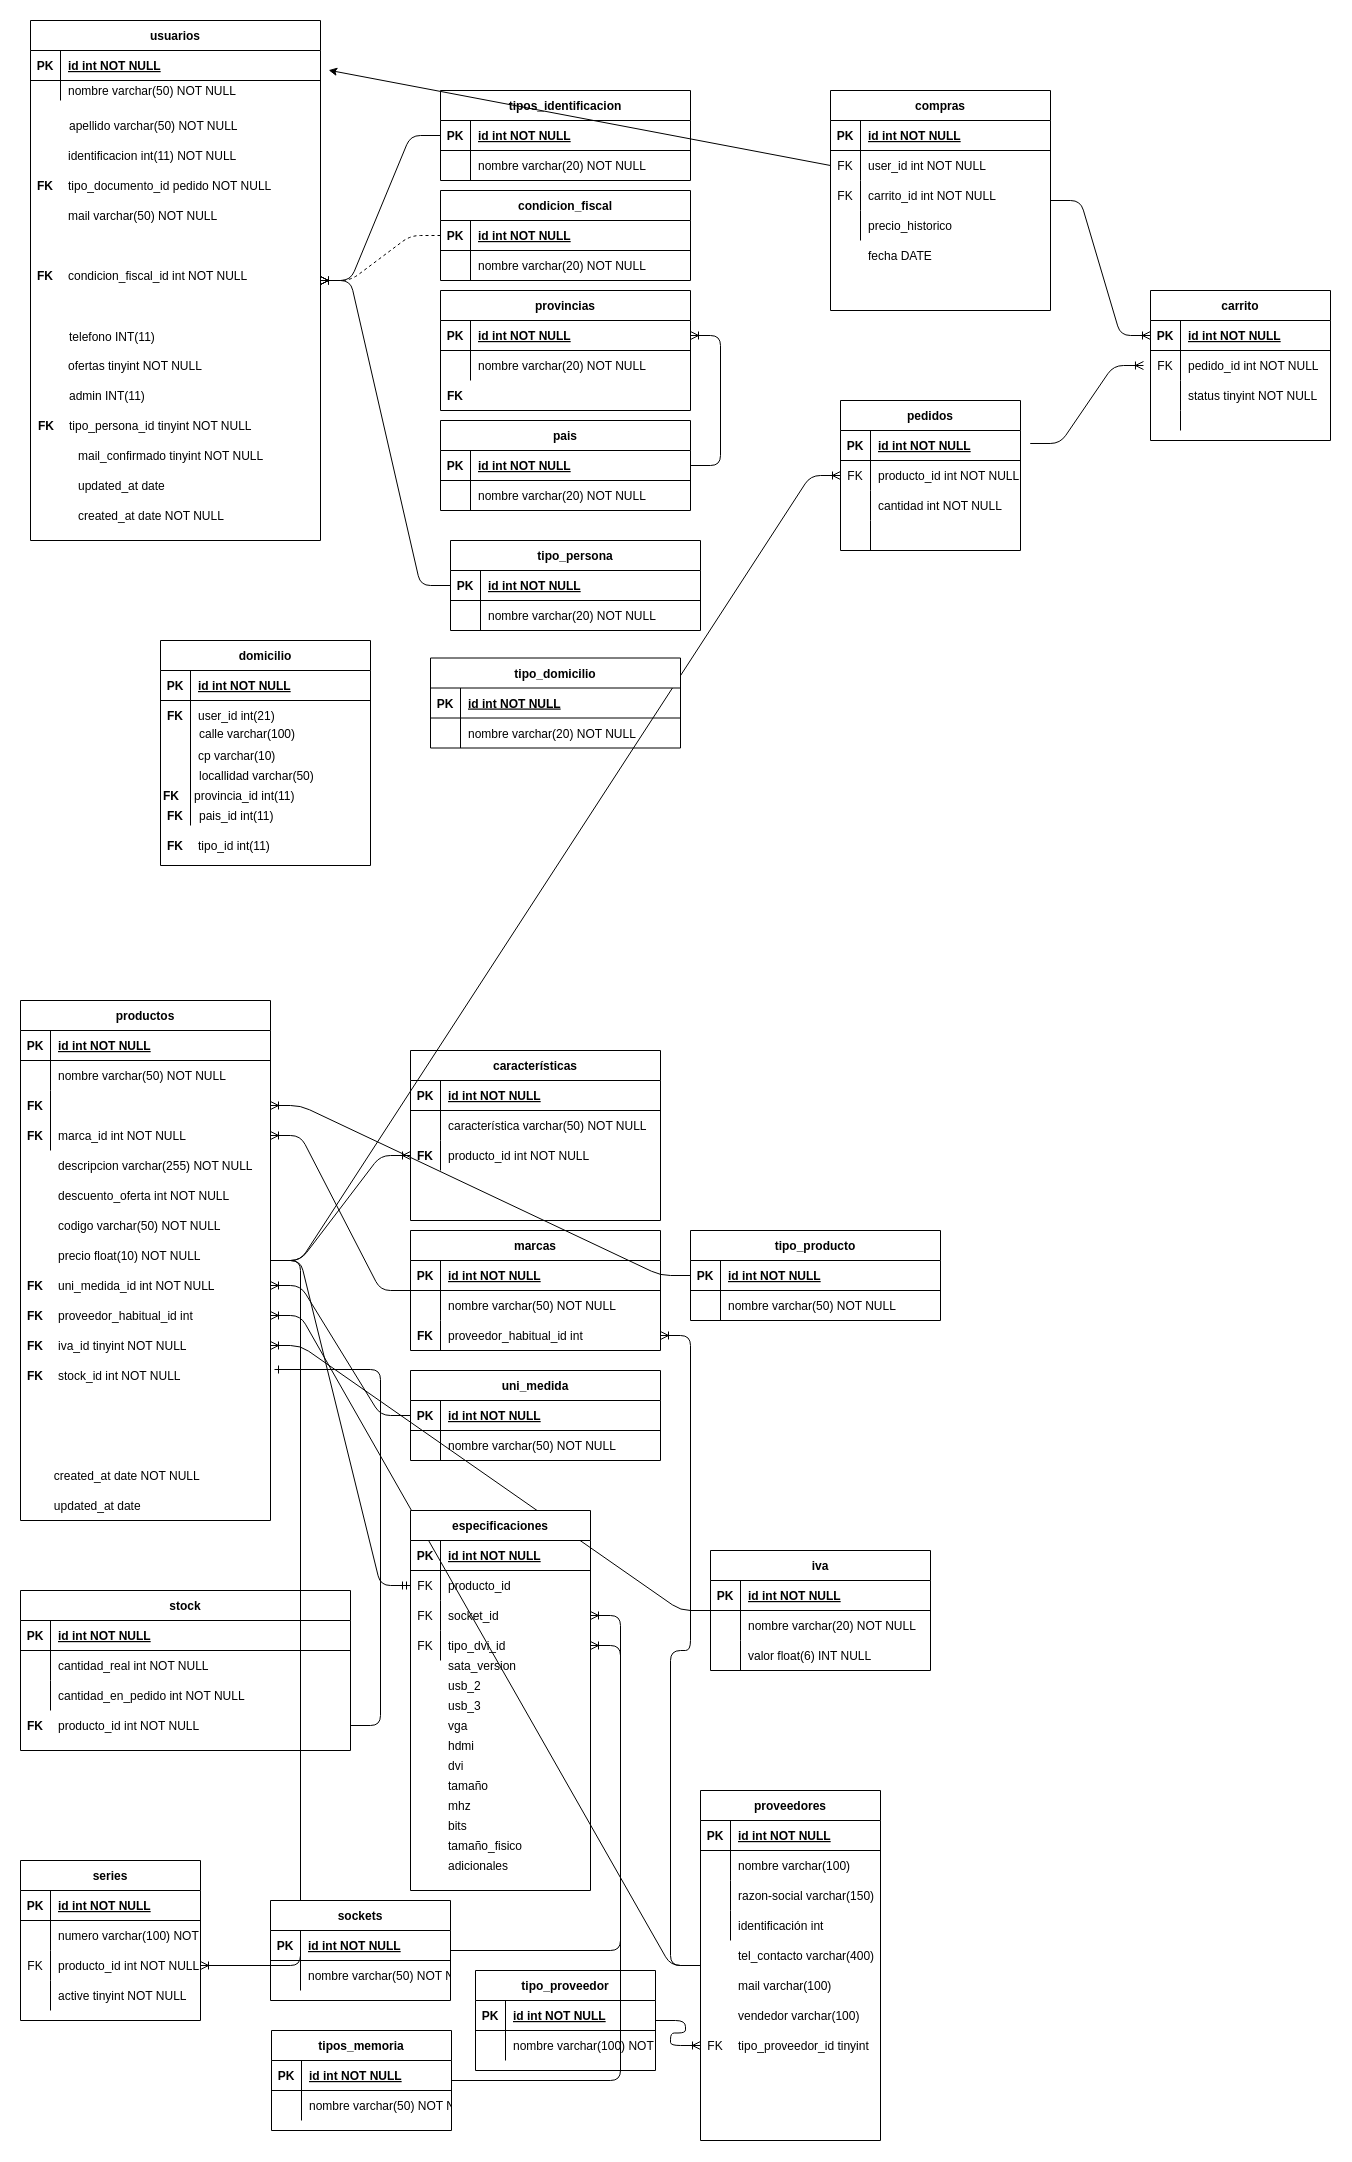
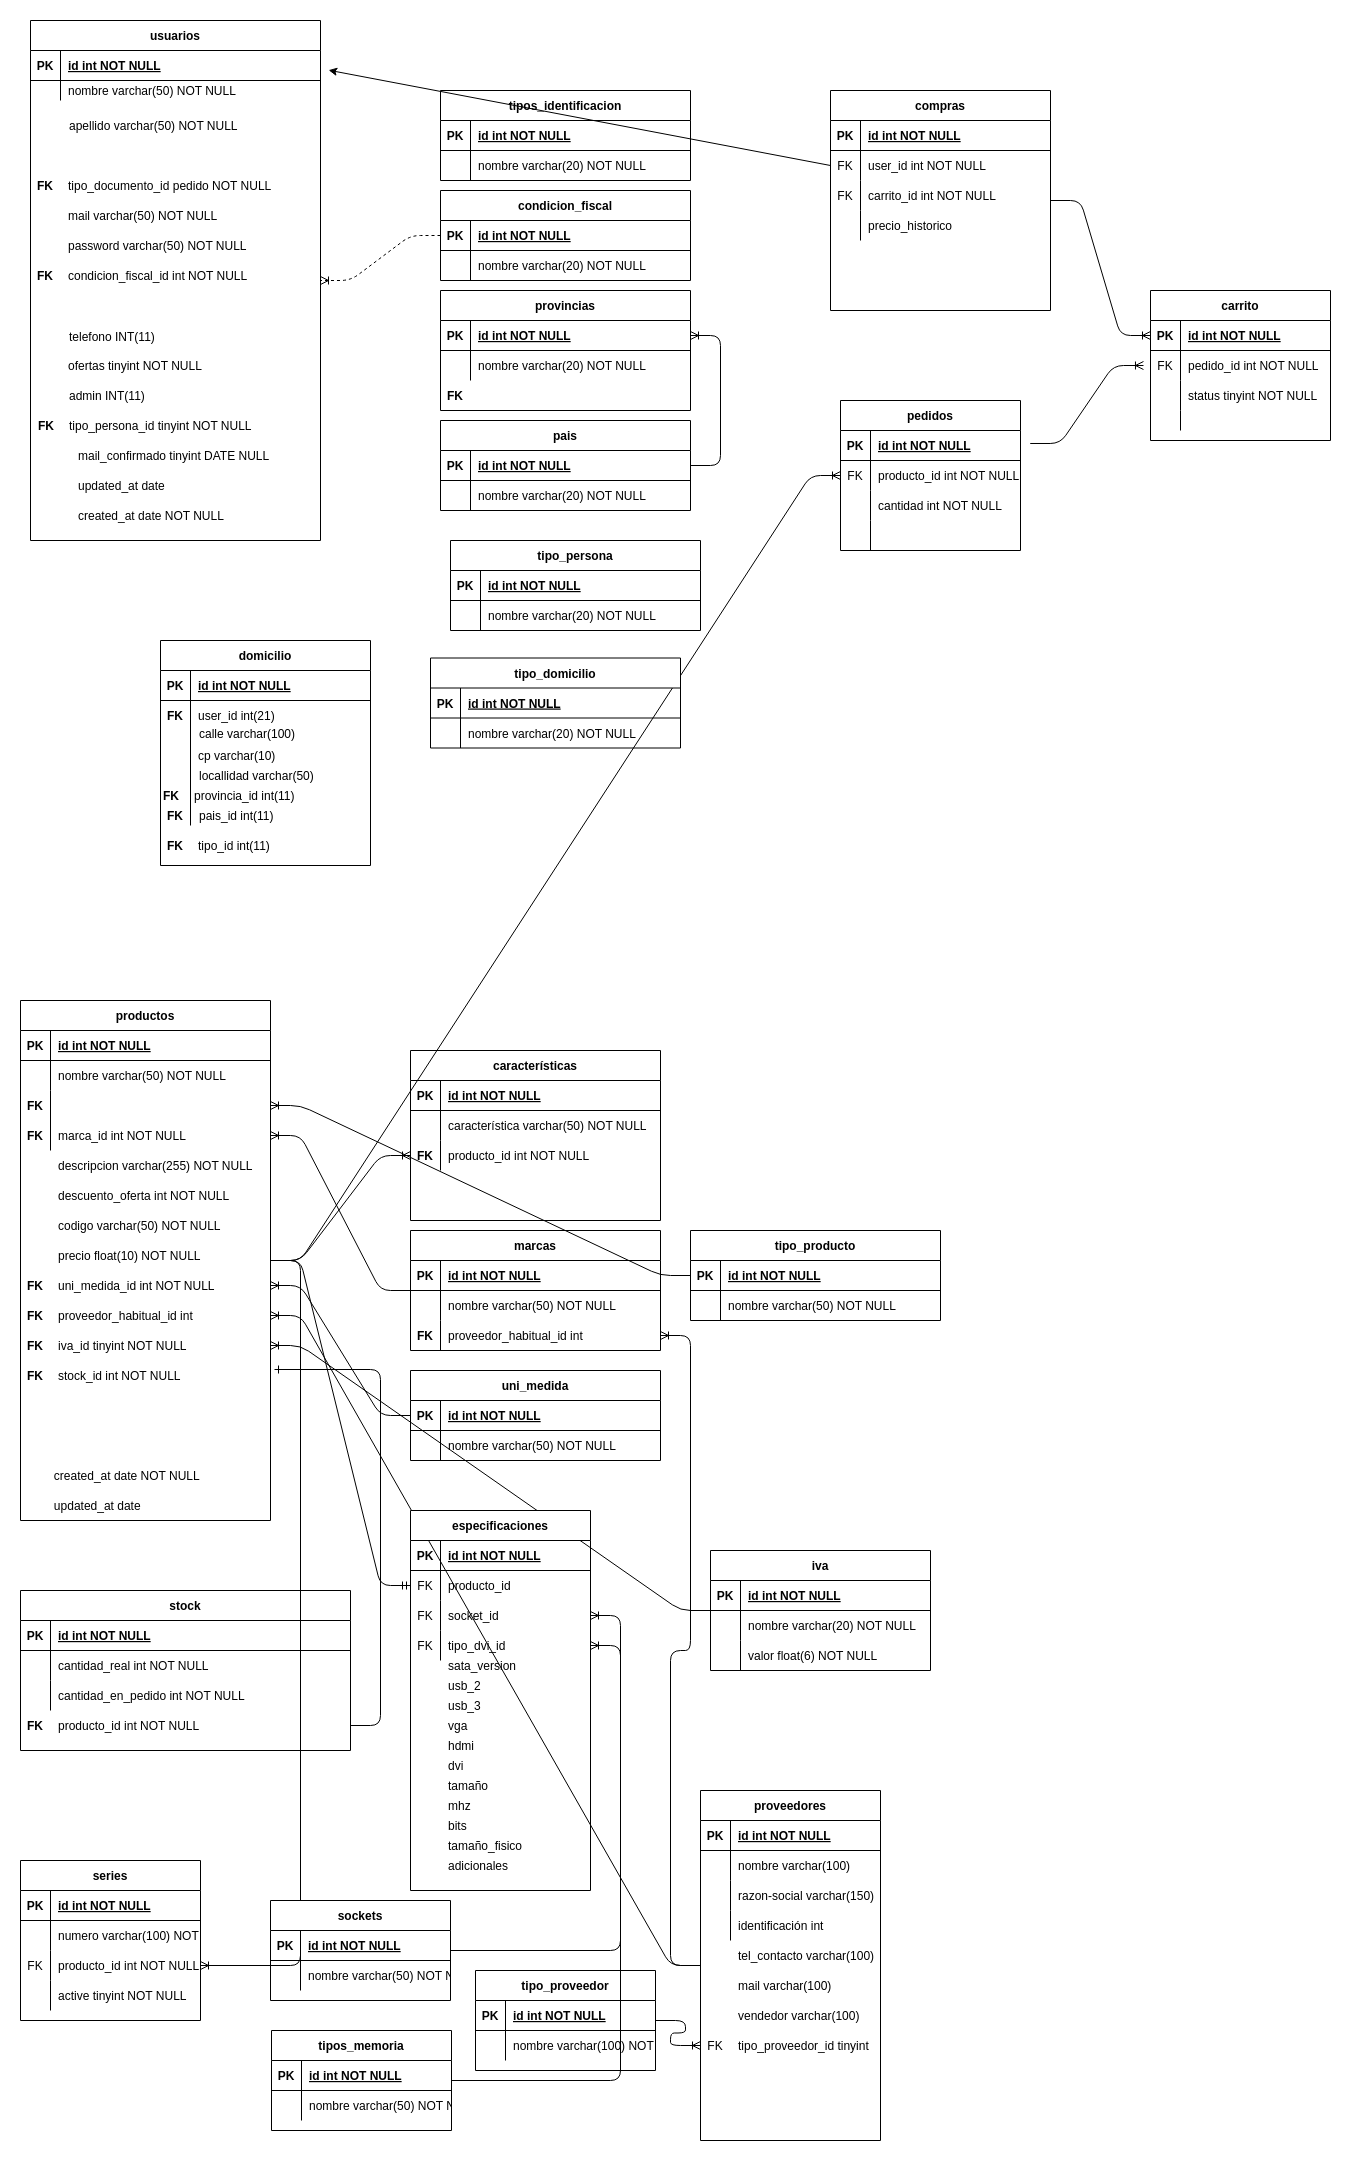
(191, 156) -> none
(386, 196) -> none
none -> (191, 246)
(956, 256) -> none
(388, 444) -> none
(173, 456) -> (176, 456)
(817, 1656) -> (817, 1656)
(819, 1956) -> (819, 1956)
